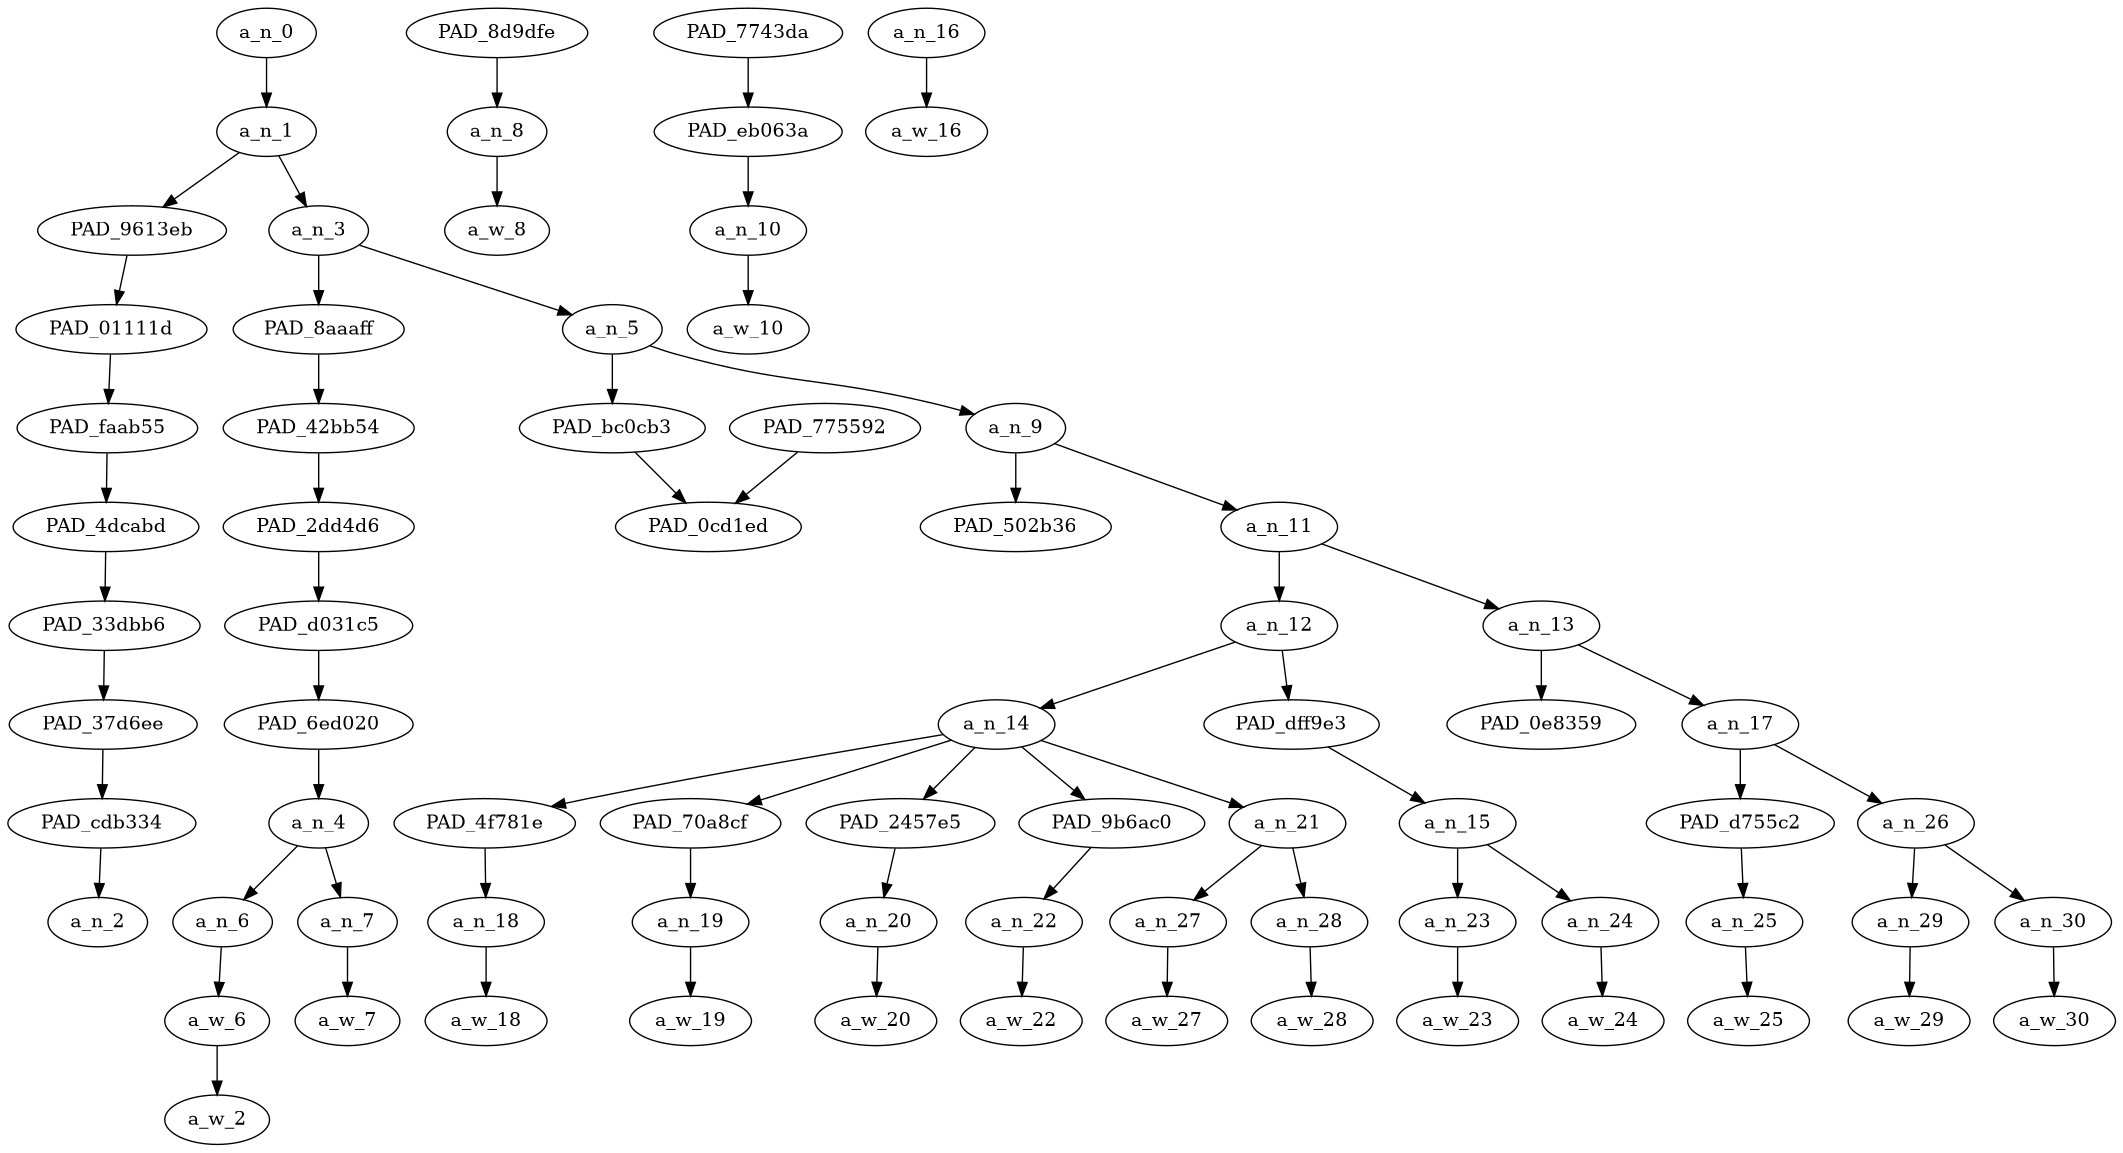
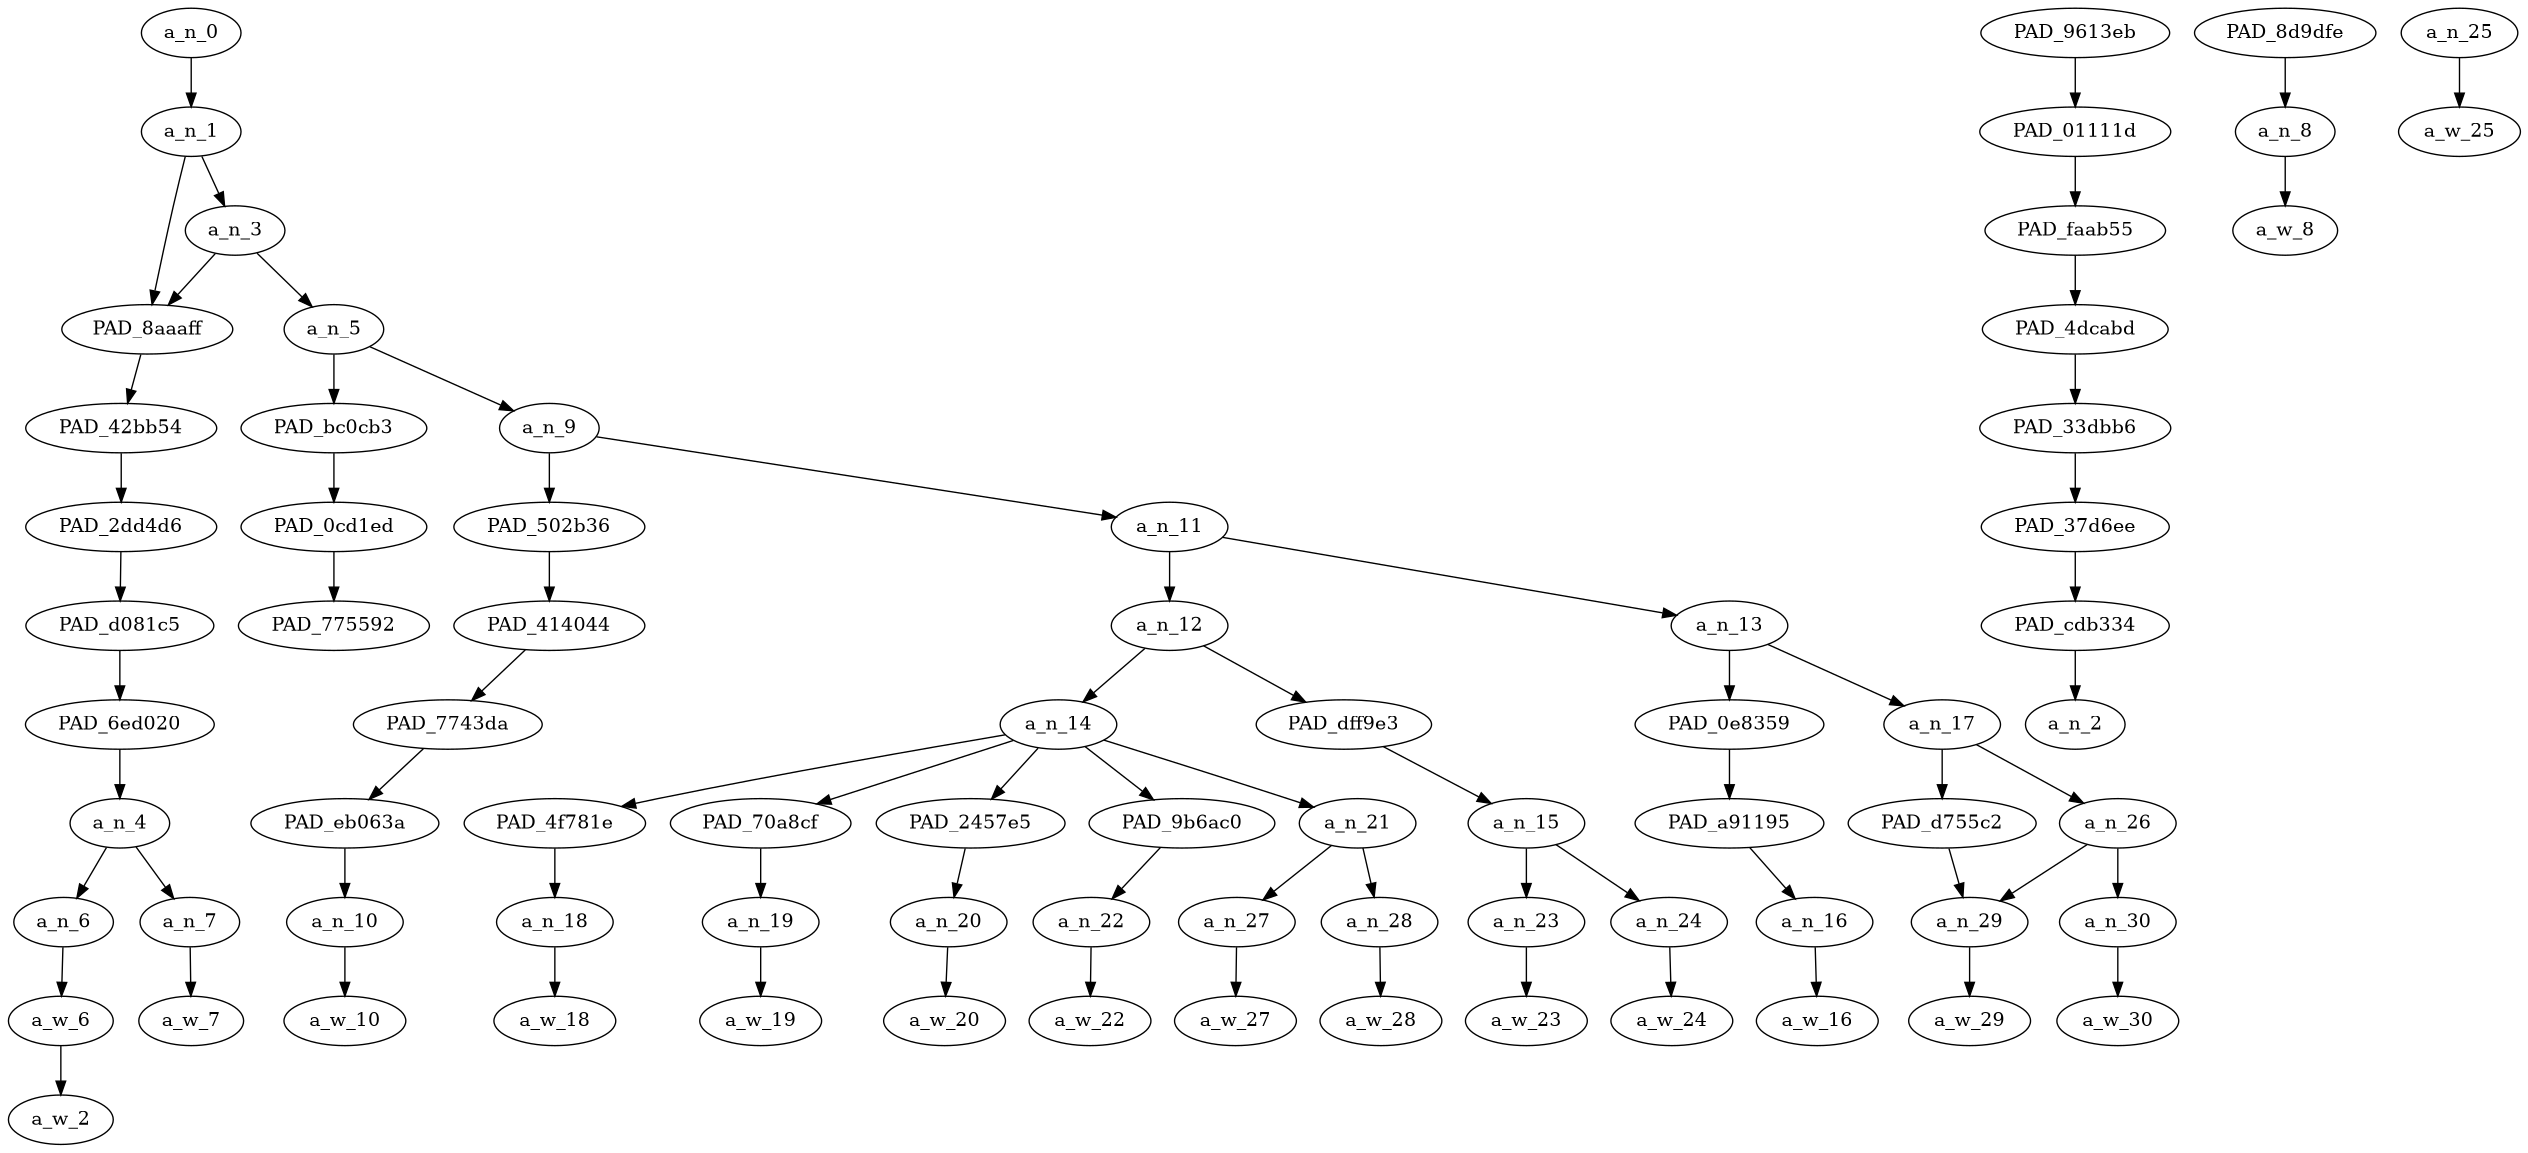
(207, 176) -> (169, 223)
(772, 473) -> (334, 570)
(319, 626) -> (120, 626)
none -> (549, 626)
none -> (1729, 823)
(1742, 866) -> (1954, 866)
